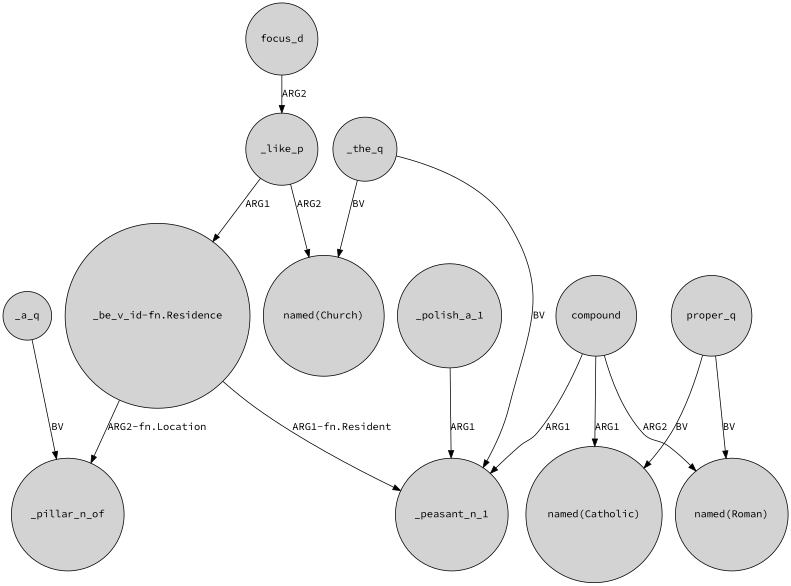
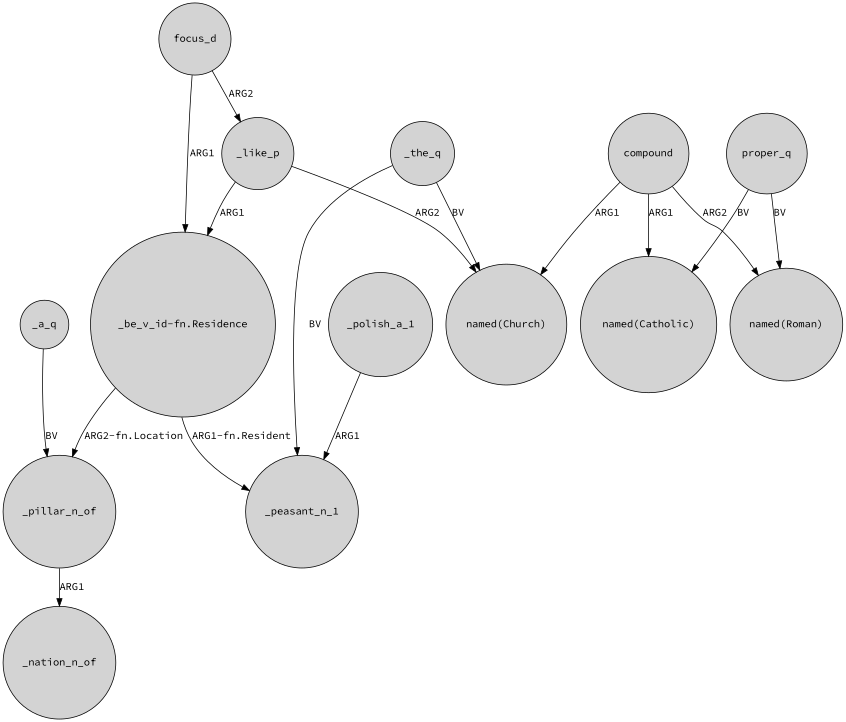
none -> (188, 150)
(548, 418) -> (581, 224)
none -> (59, 663)
